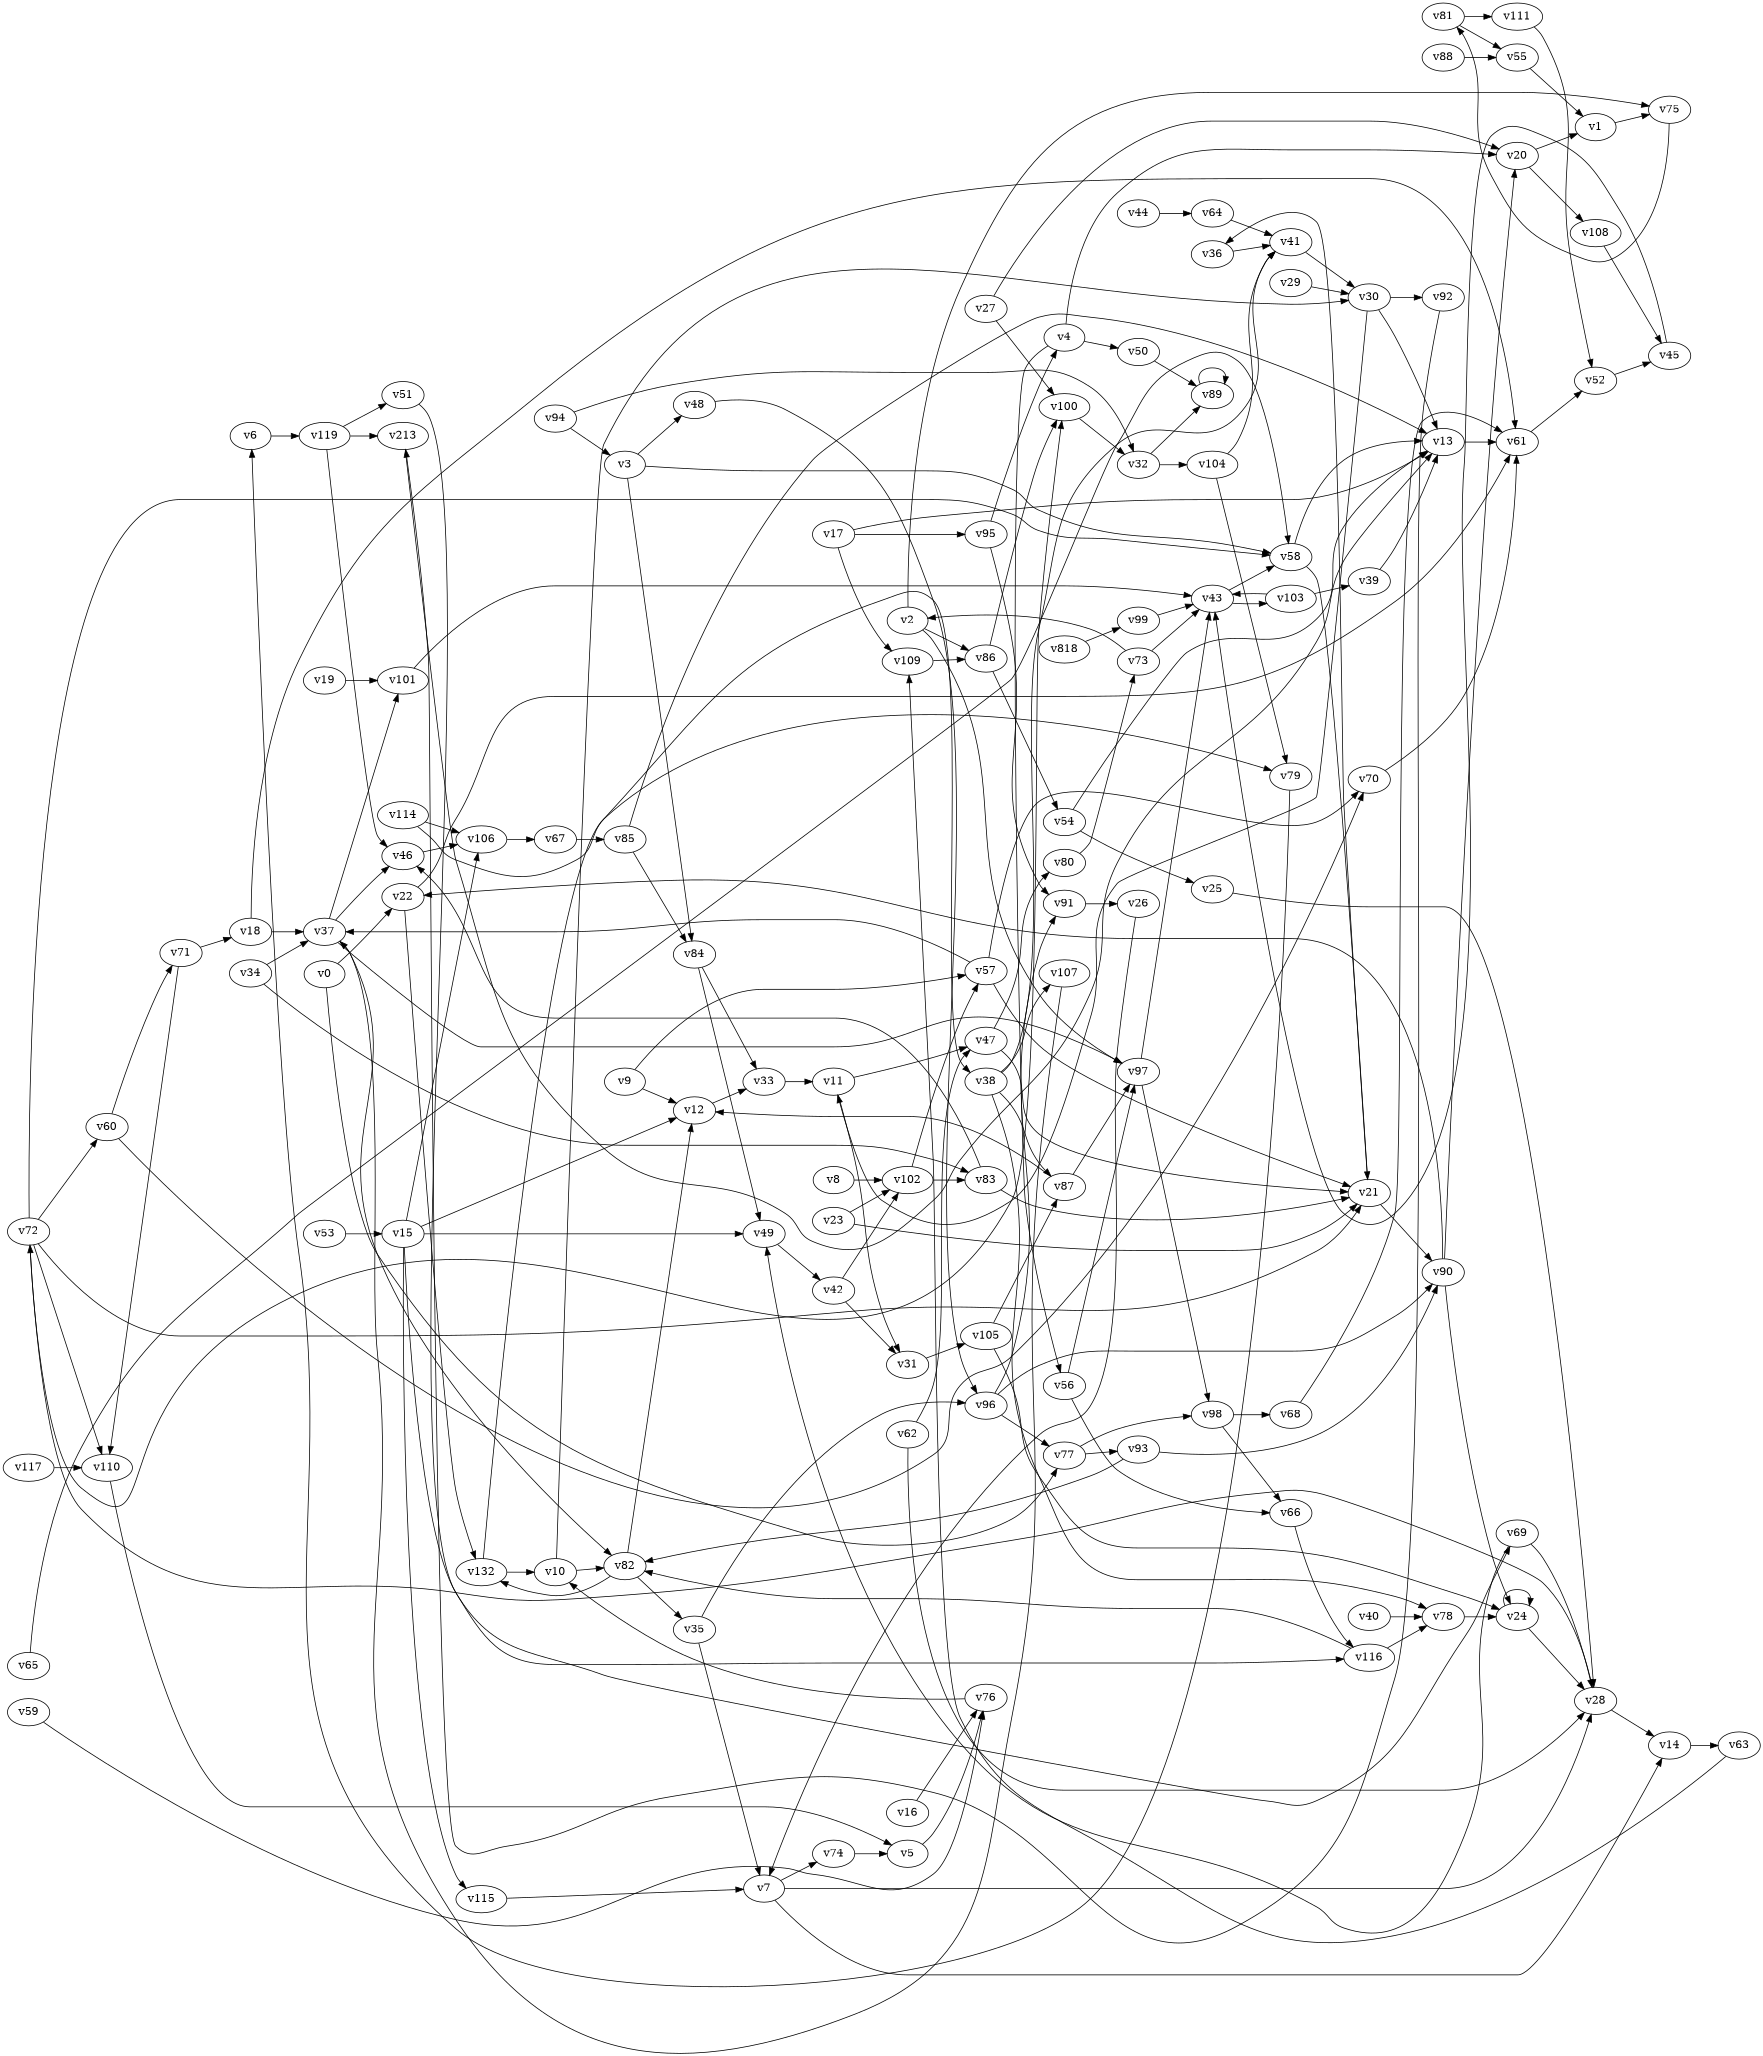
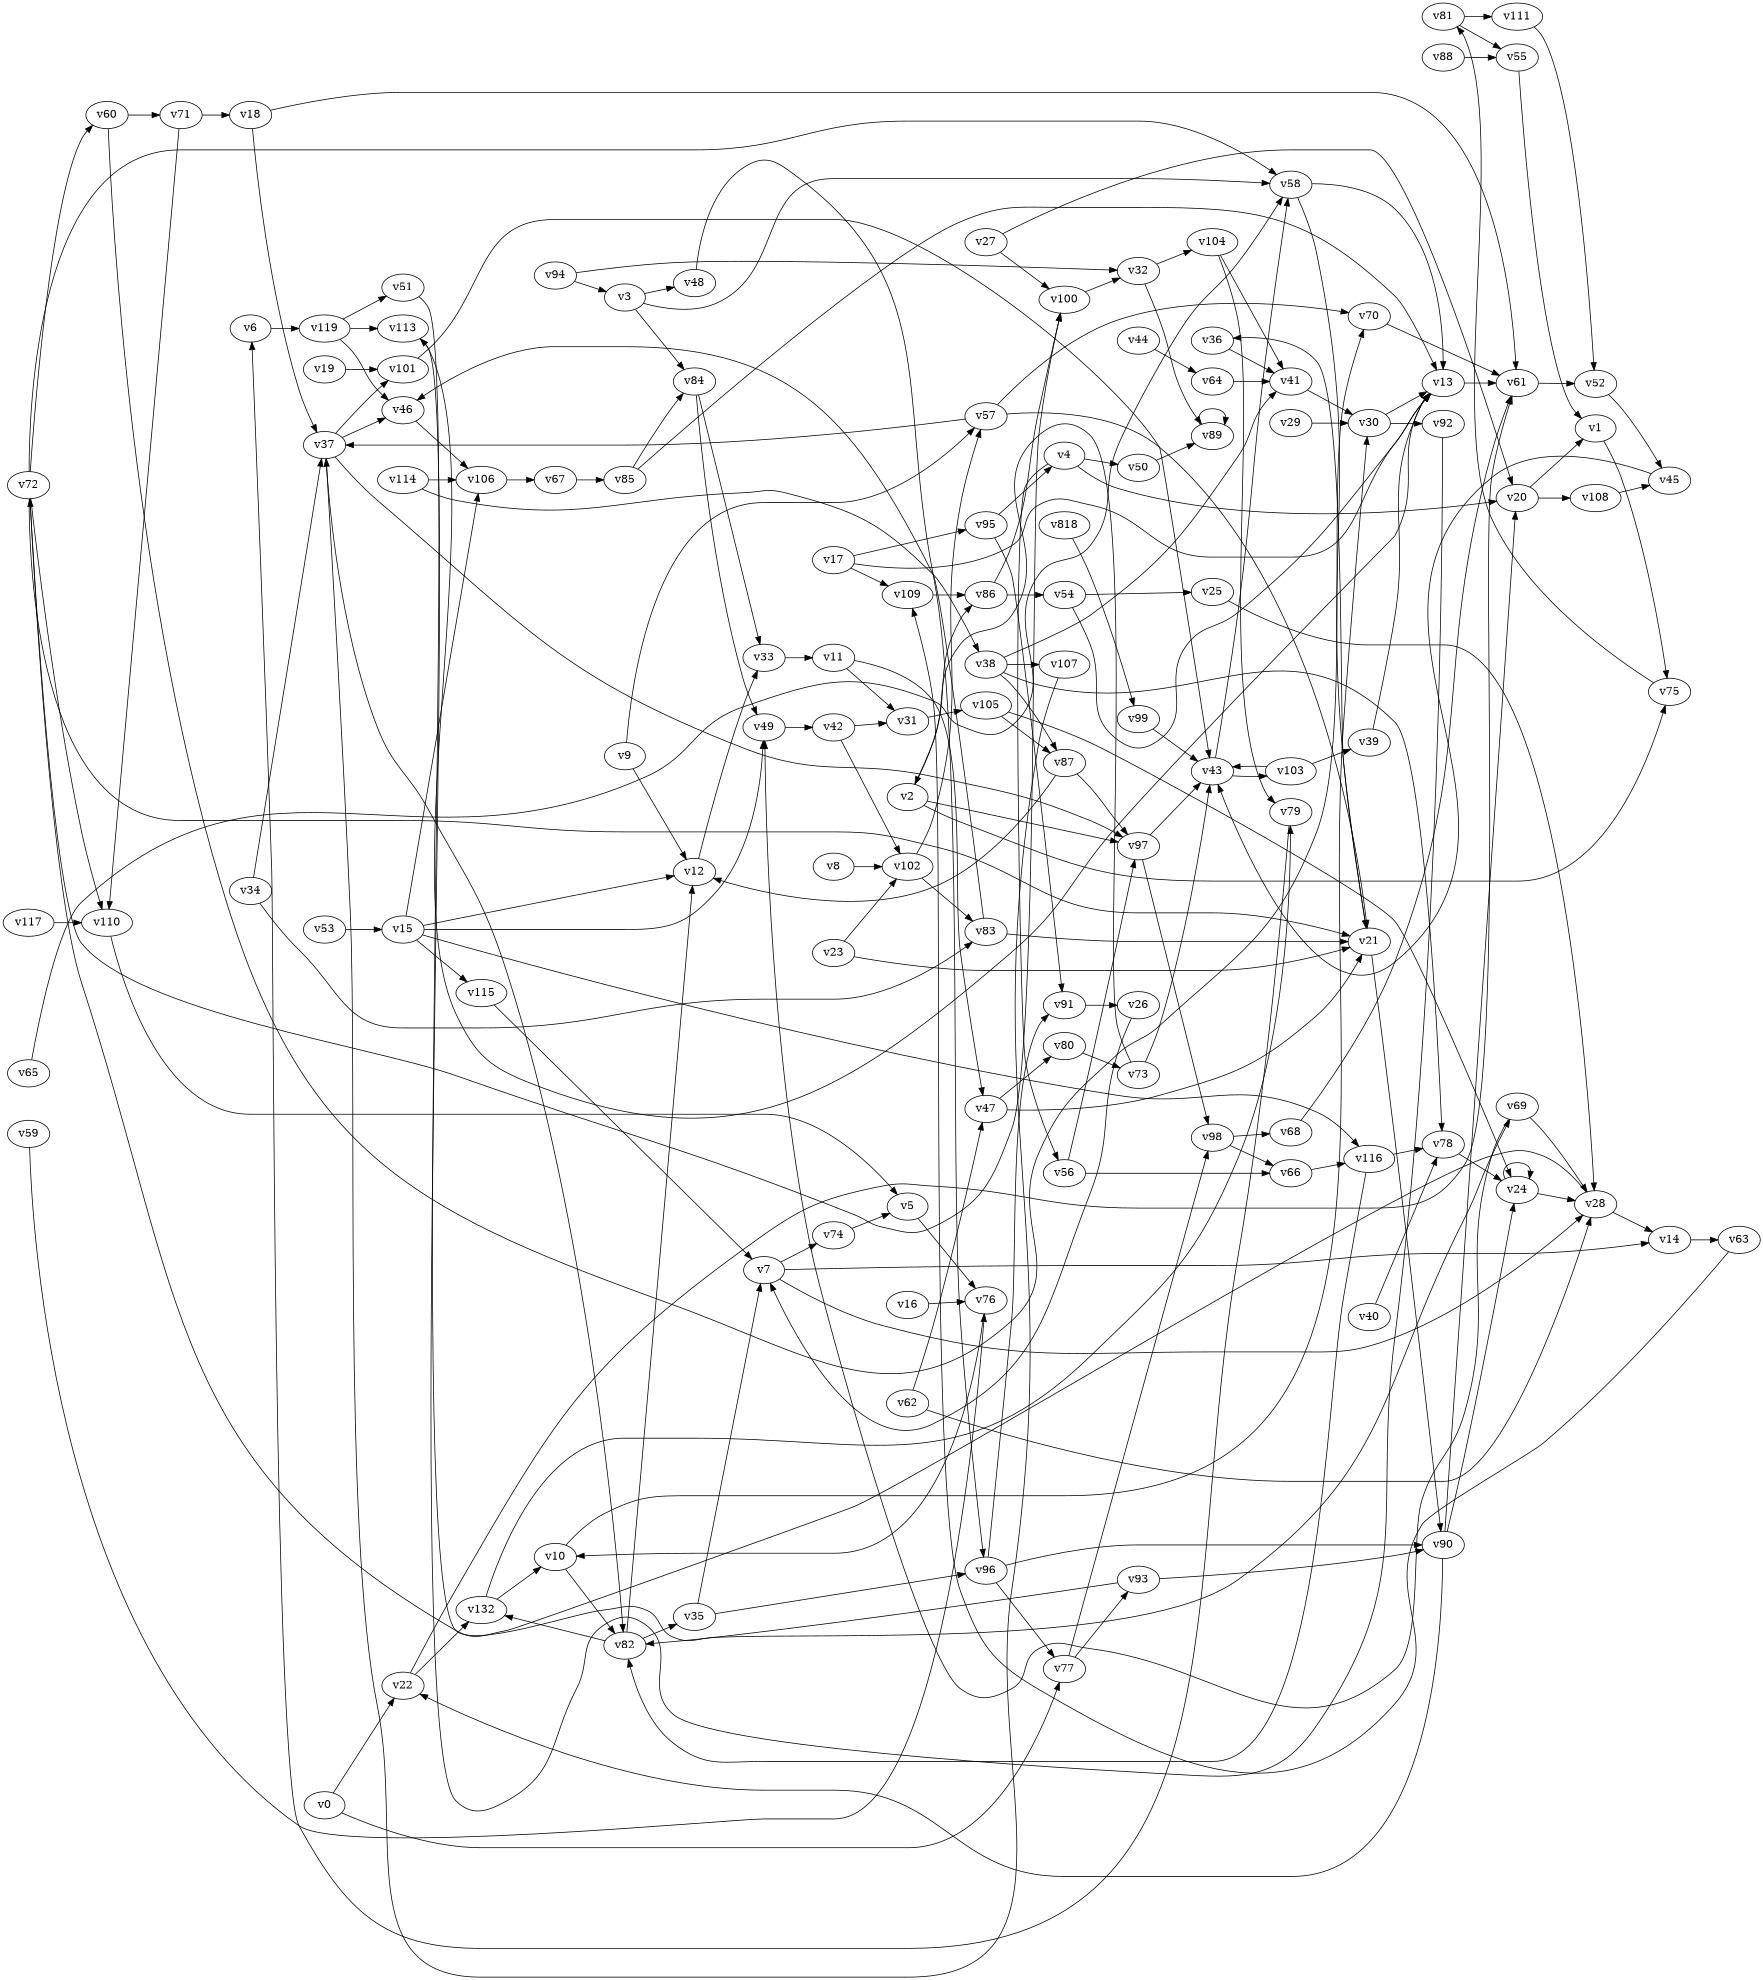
(403, 436) -> (403, 329)
(1200, 847) -> none
